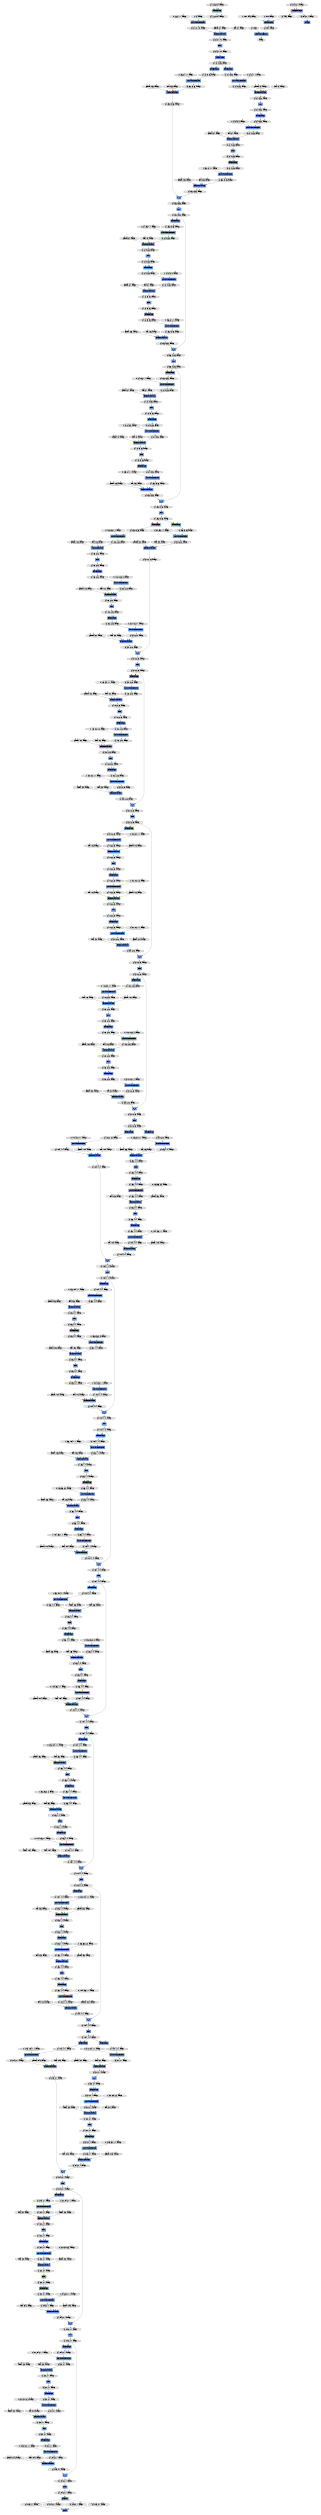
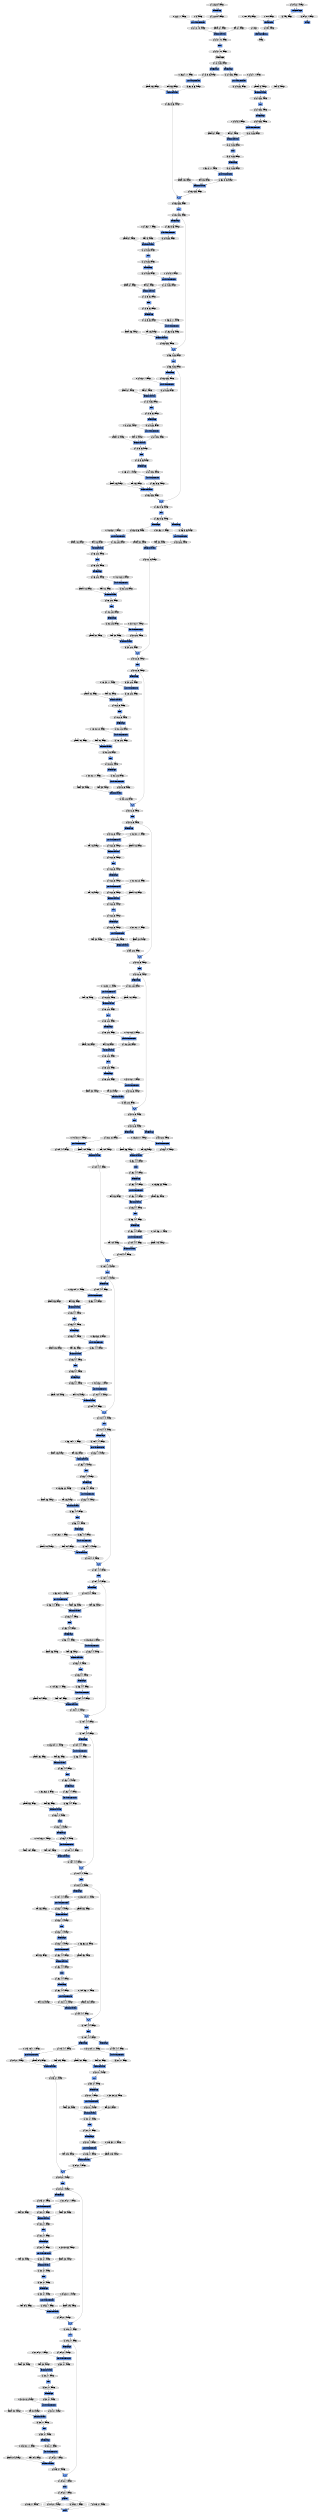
(220, 58) -> (220, 58)
